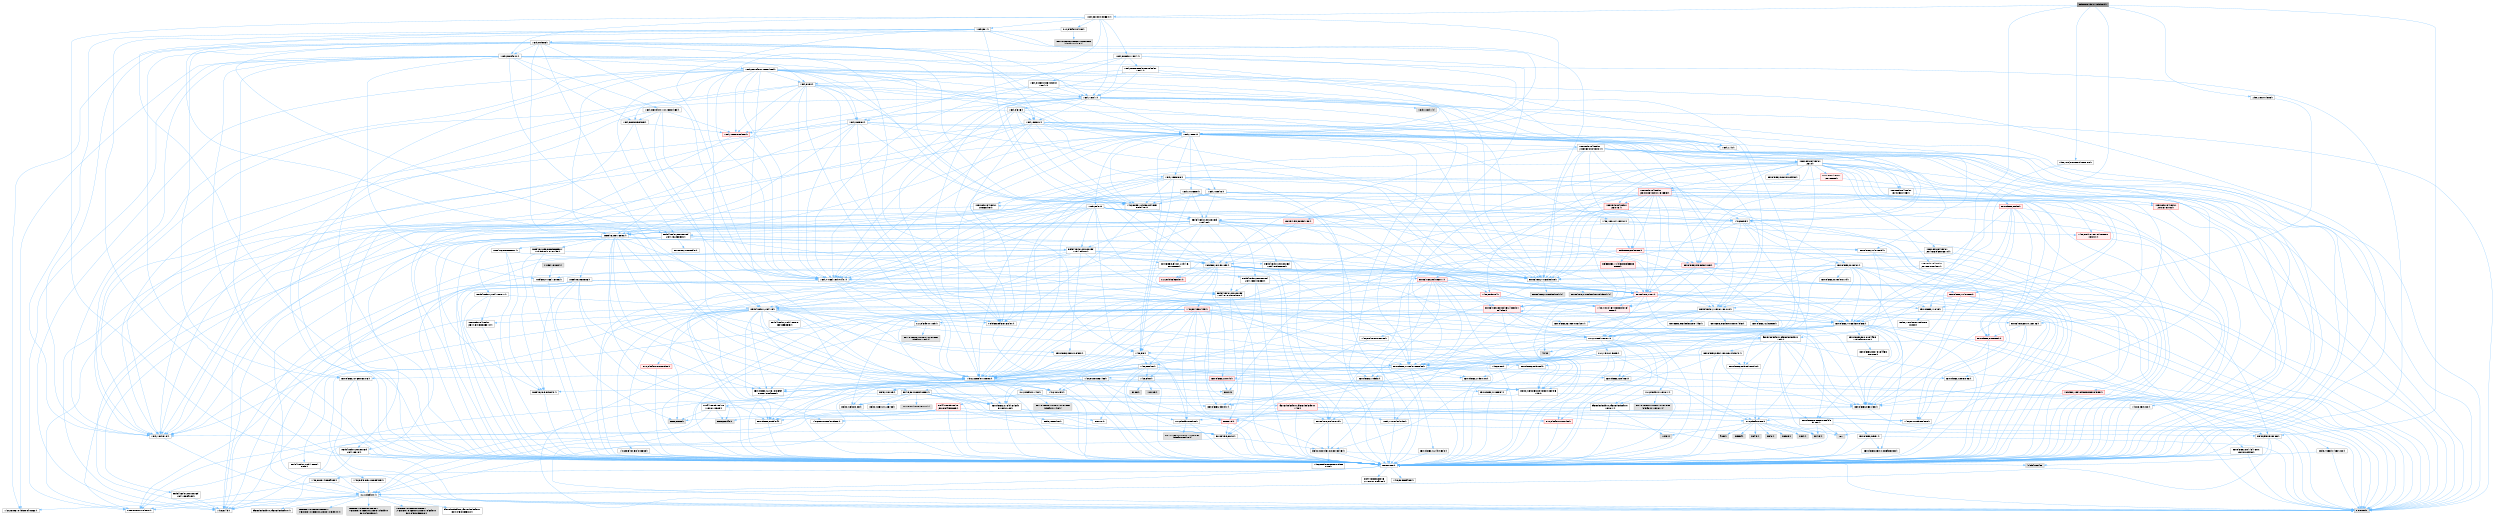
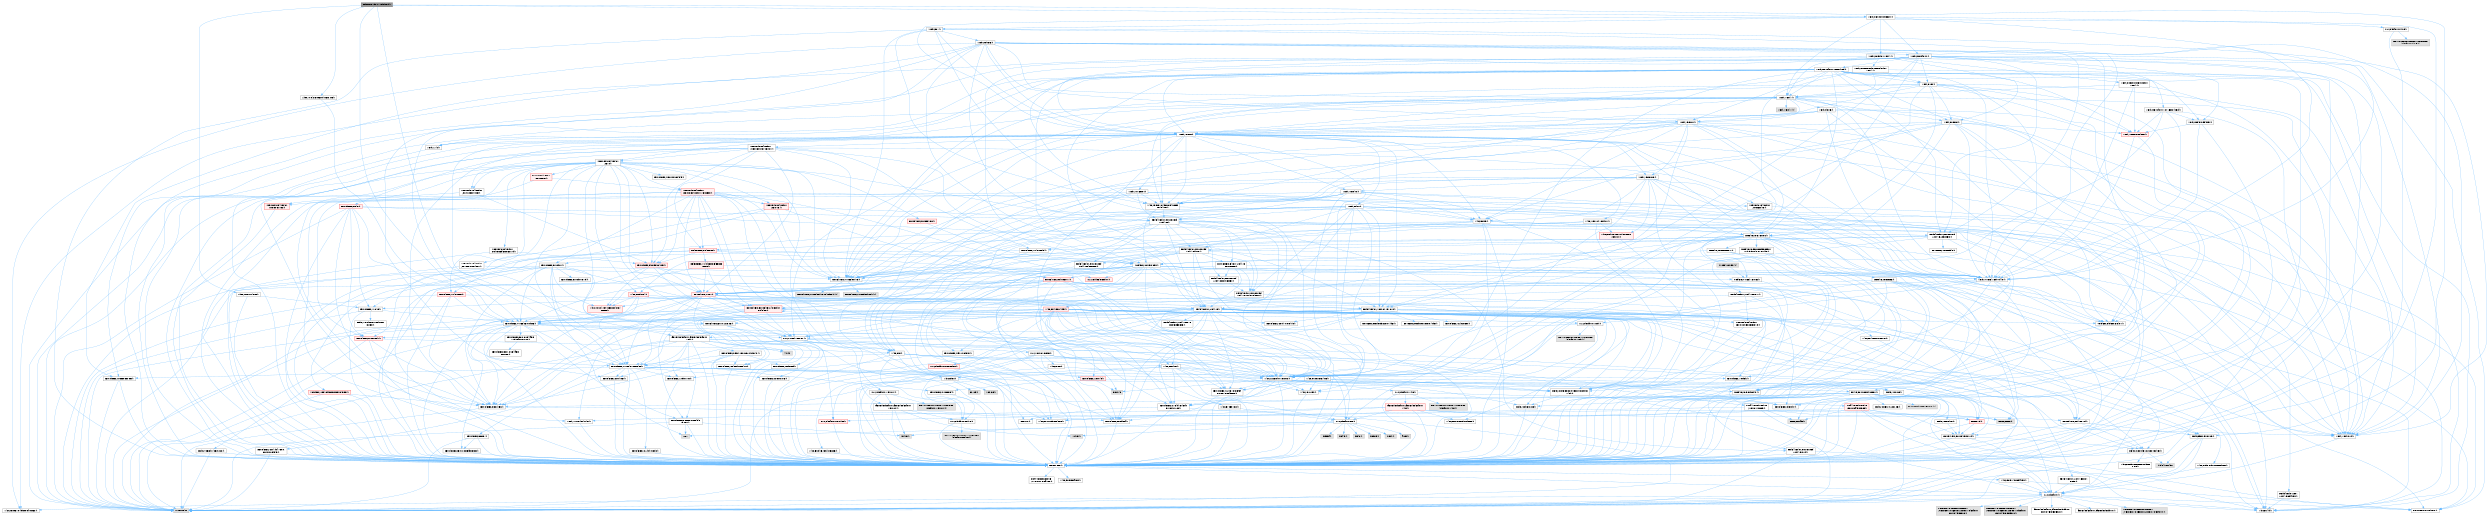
(1570, 324) -> (1281, 324)
(546, 412) -> none
(1226, 436) -> (1959, 436)
none -> (589, 463)
(186, 495) -> (2288, 495)
